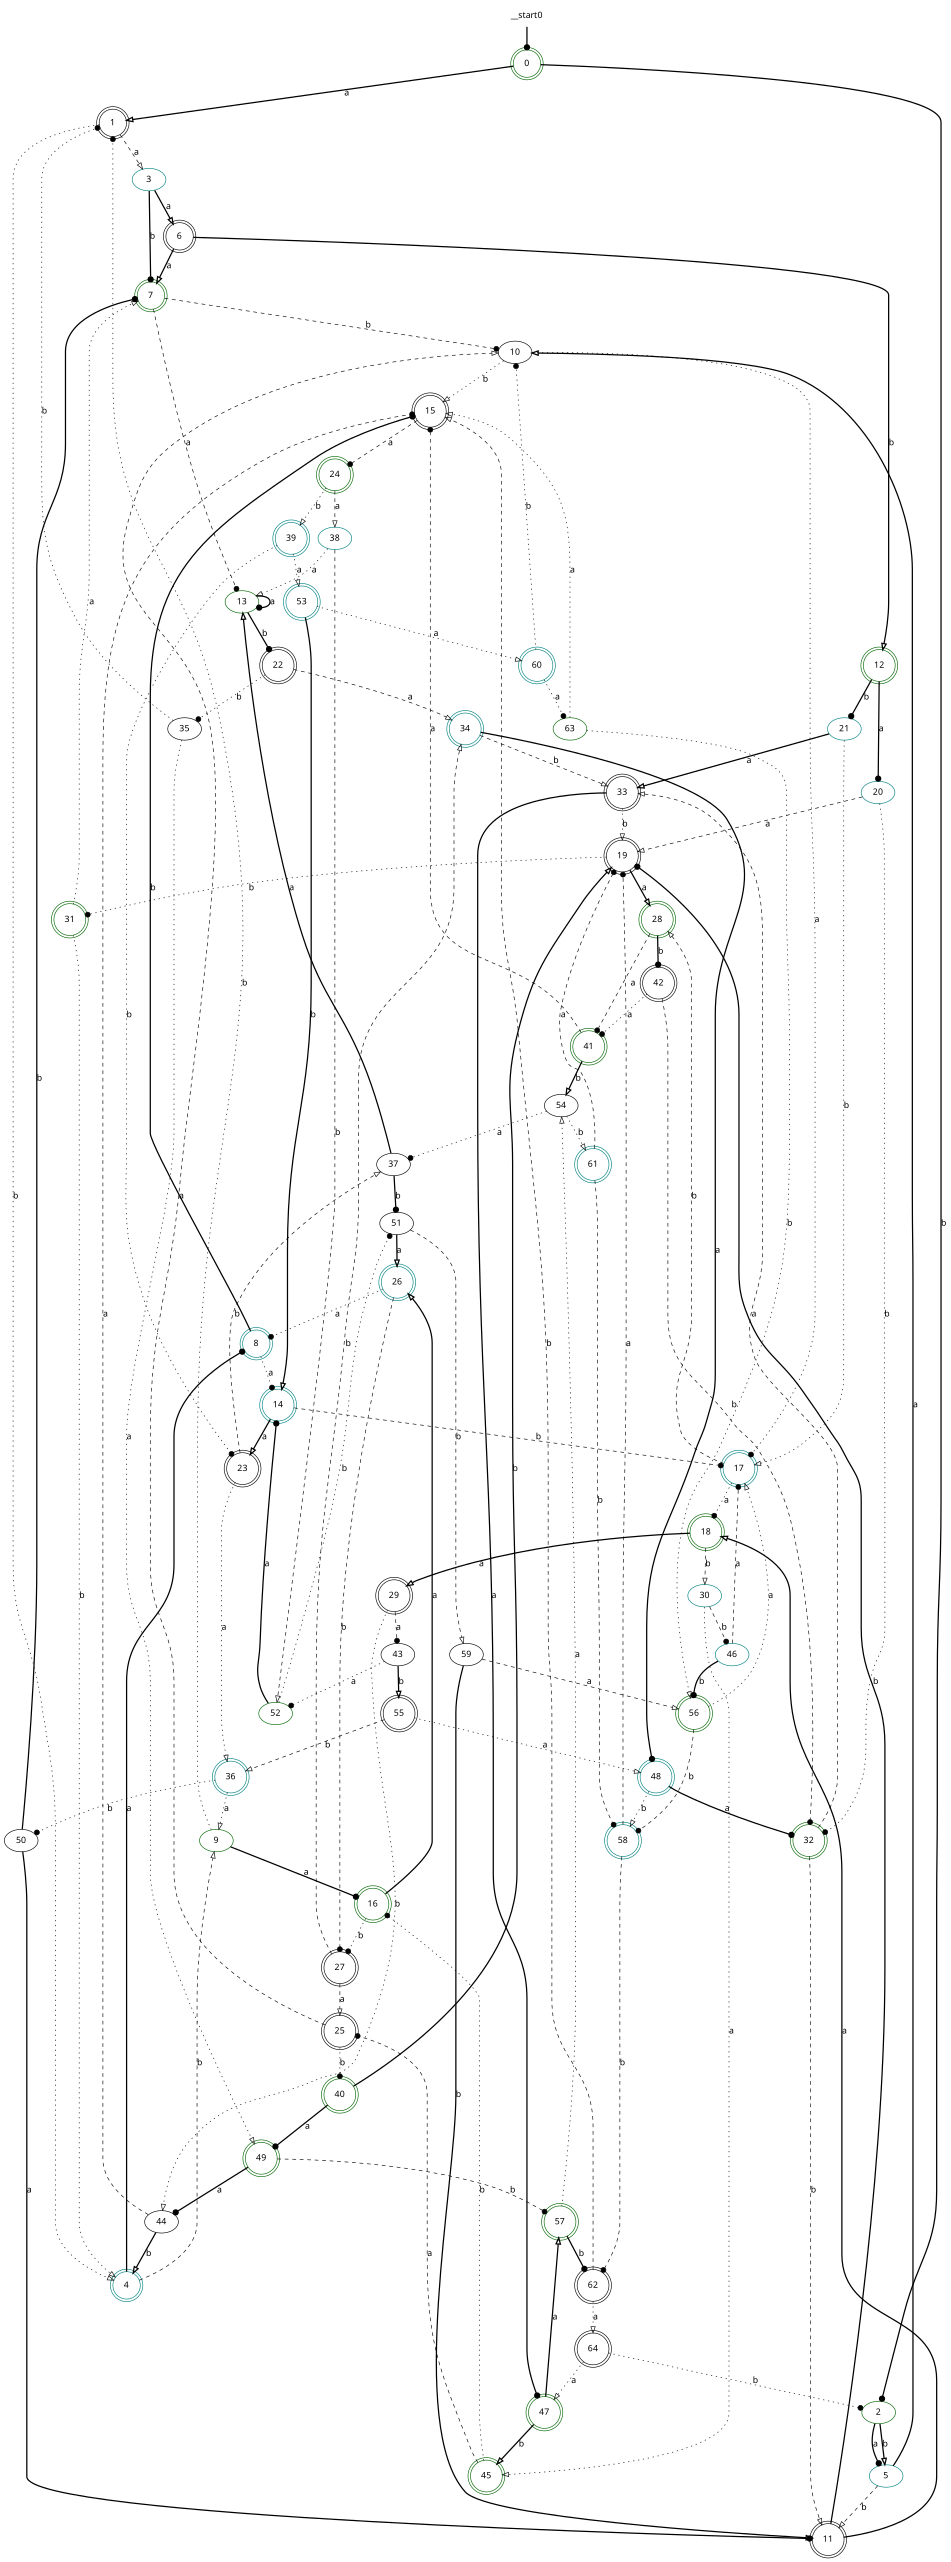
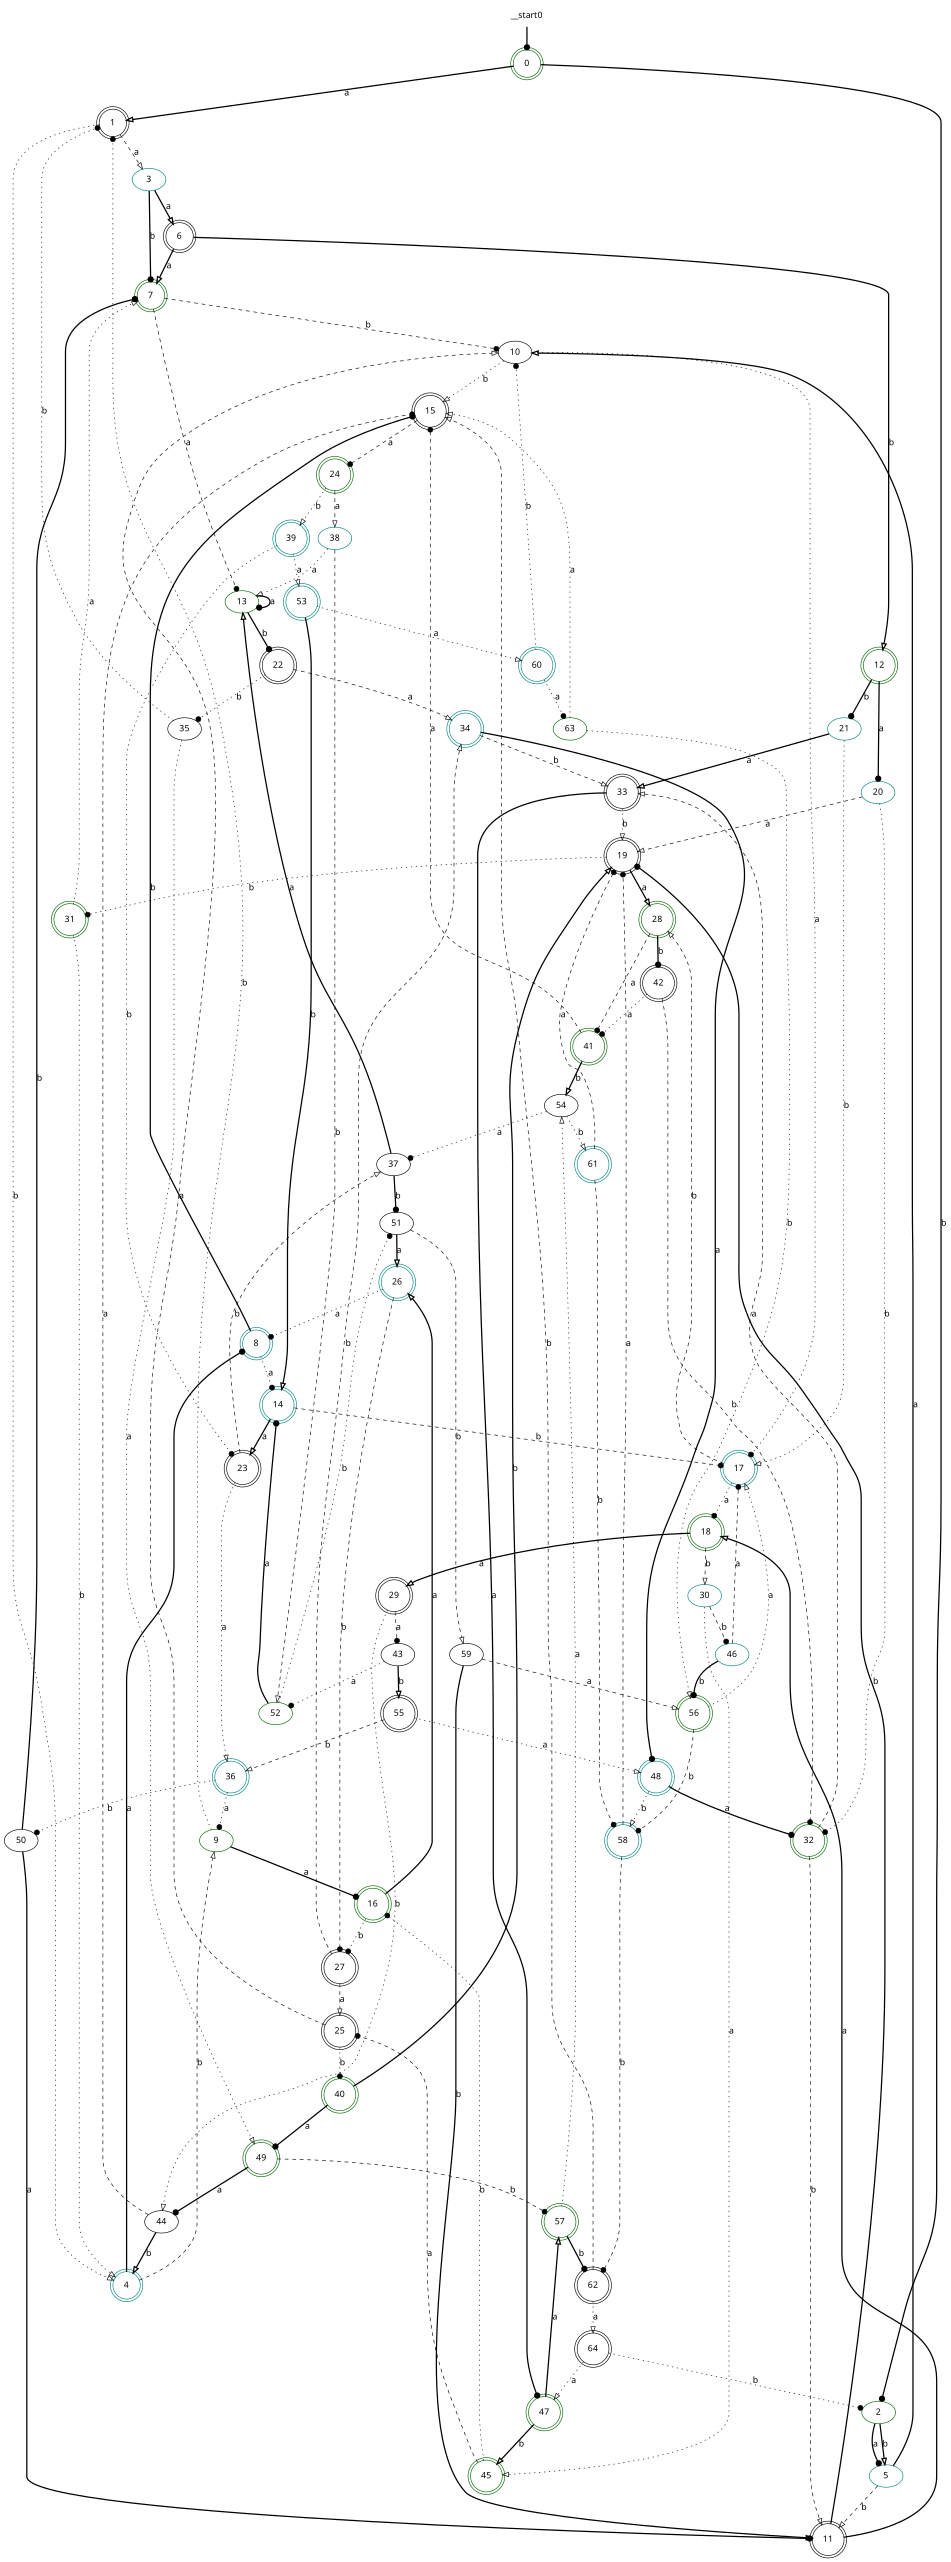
(224, 1809) -> (224, 1809)
